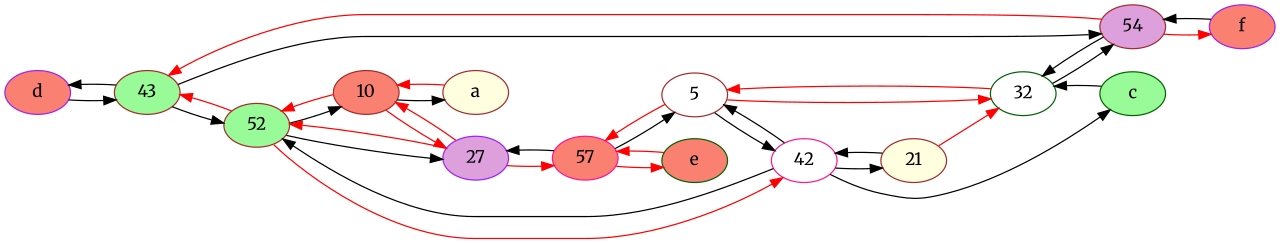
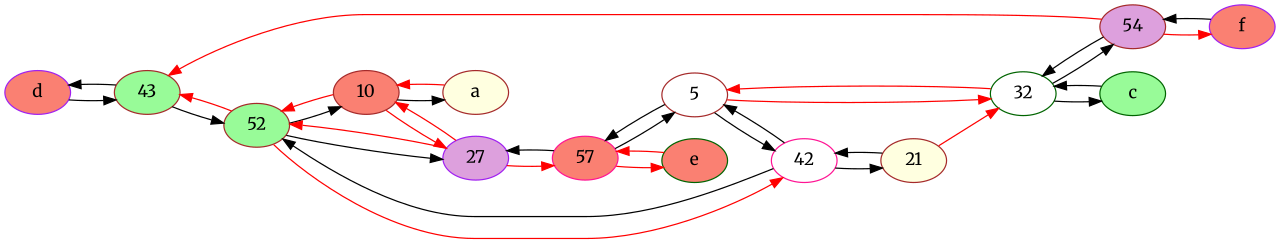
(630, 36) -> none
(640, 118) -> (640, 118)
(971, 186) -> (1072, 102)
